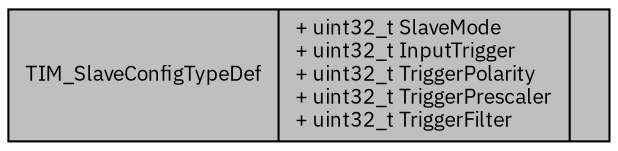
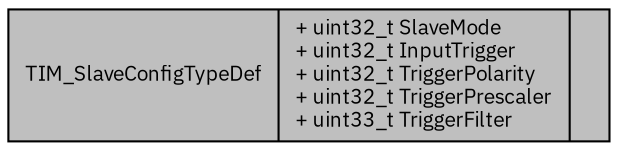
(404, 120) -> (404, 120)
